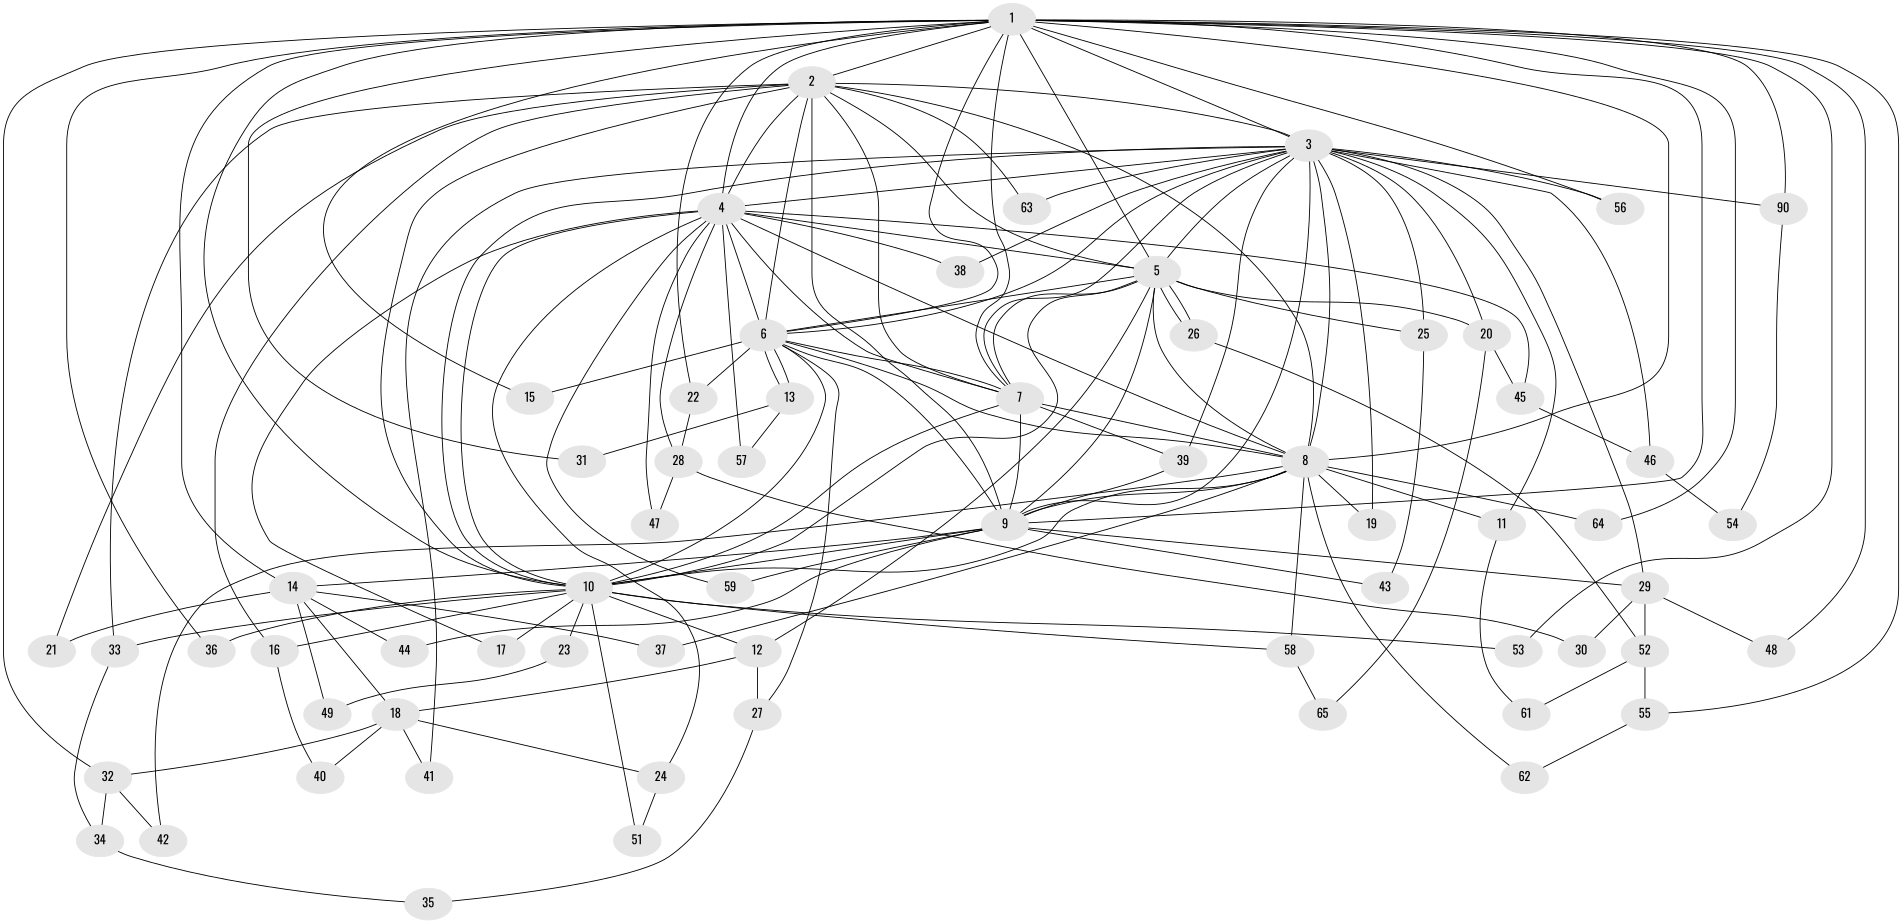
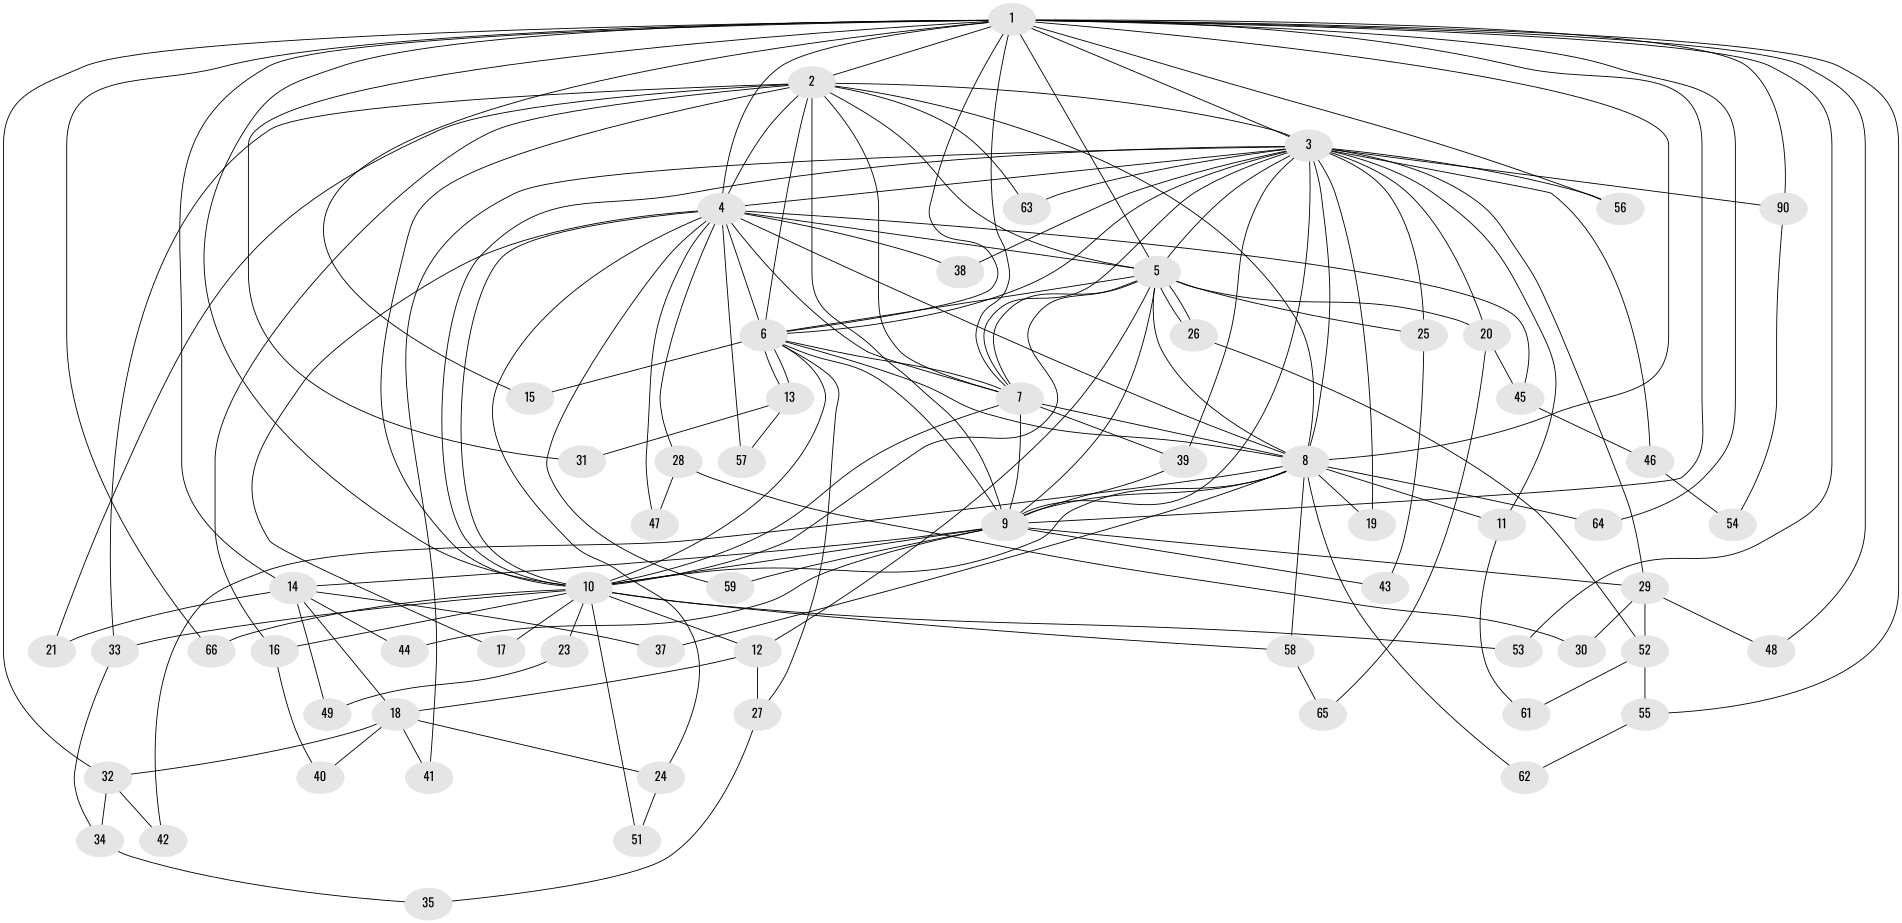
(693, 399) -> none
(212, 651) -> (212, 651)
